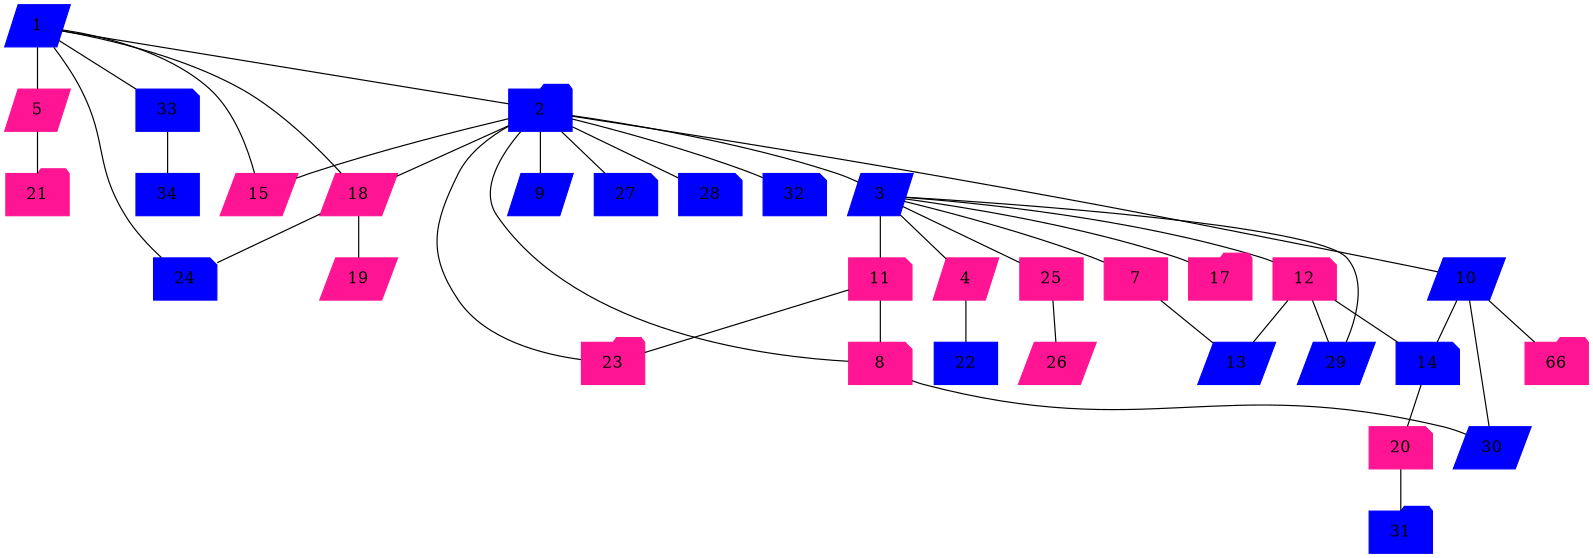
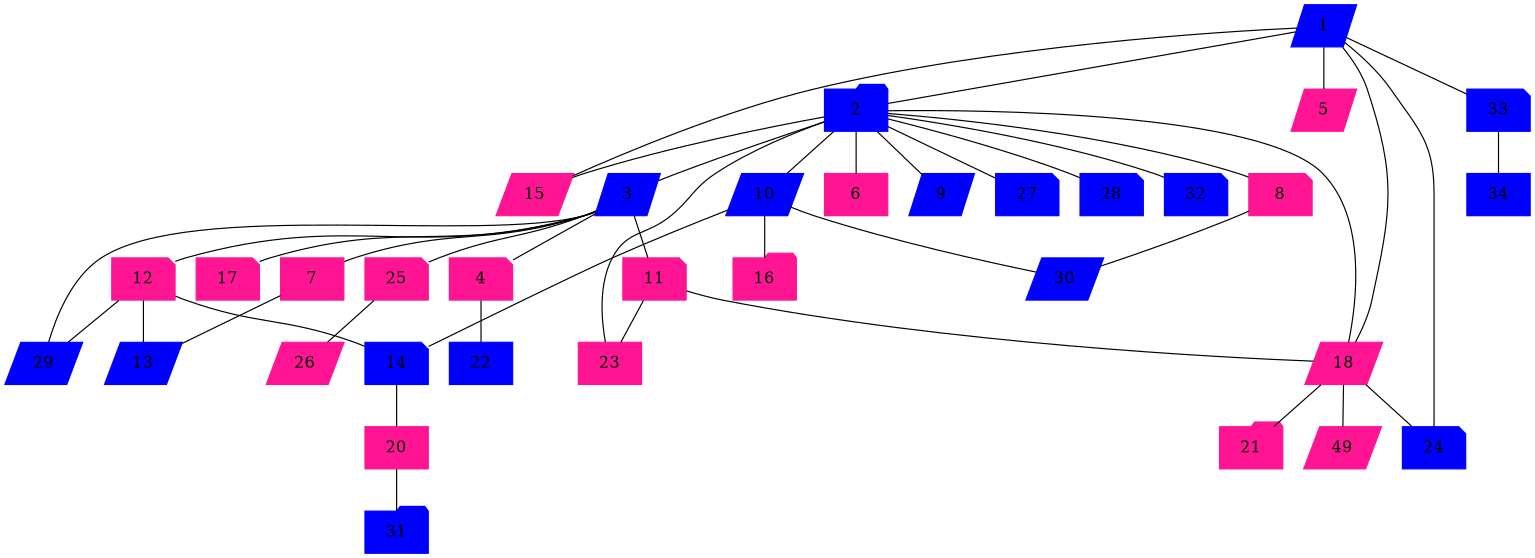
(38, 153) -> (1297, 406)
none -> (856, 195)
(359, 279) -> (1343, 448)
(966, 279) -> (481, 279)
(1051, 279) -> (397, 279)
(1220, 279) -> (228, 279)
(880, 321) -> (998, 339)
(613, 363) -> (610, 363)
(1557, 363) -> (765, 279)
(1401, 448) -> (397, 448)
